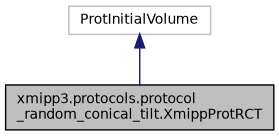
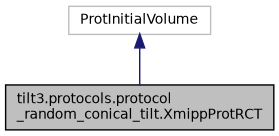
(140, 107) -> (140, 107)
